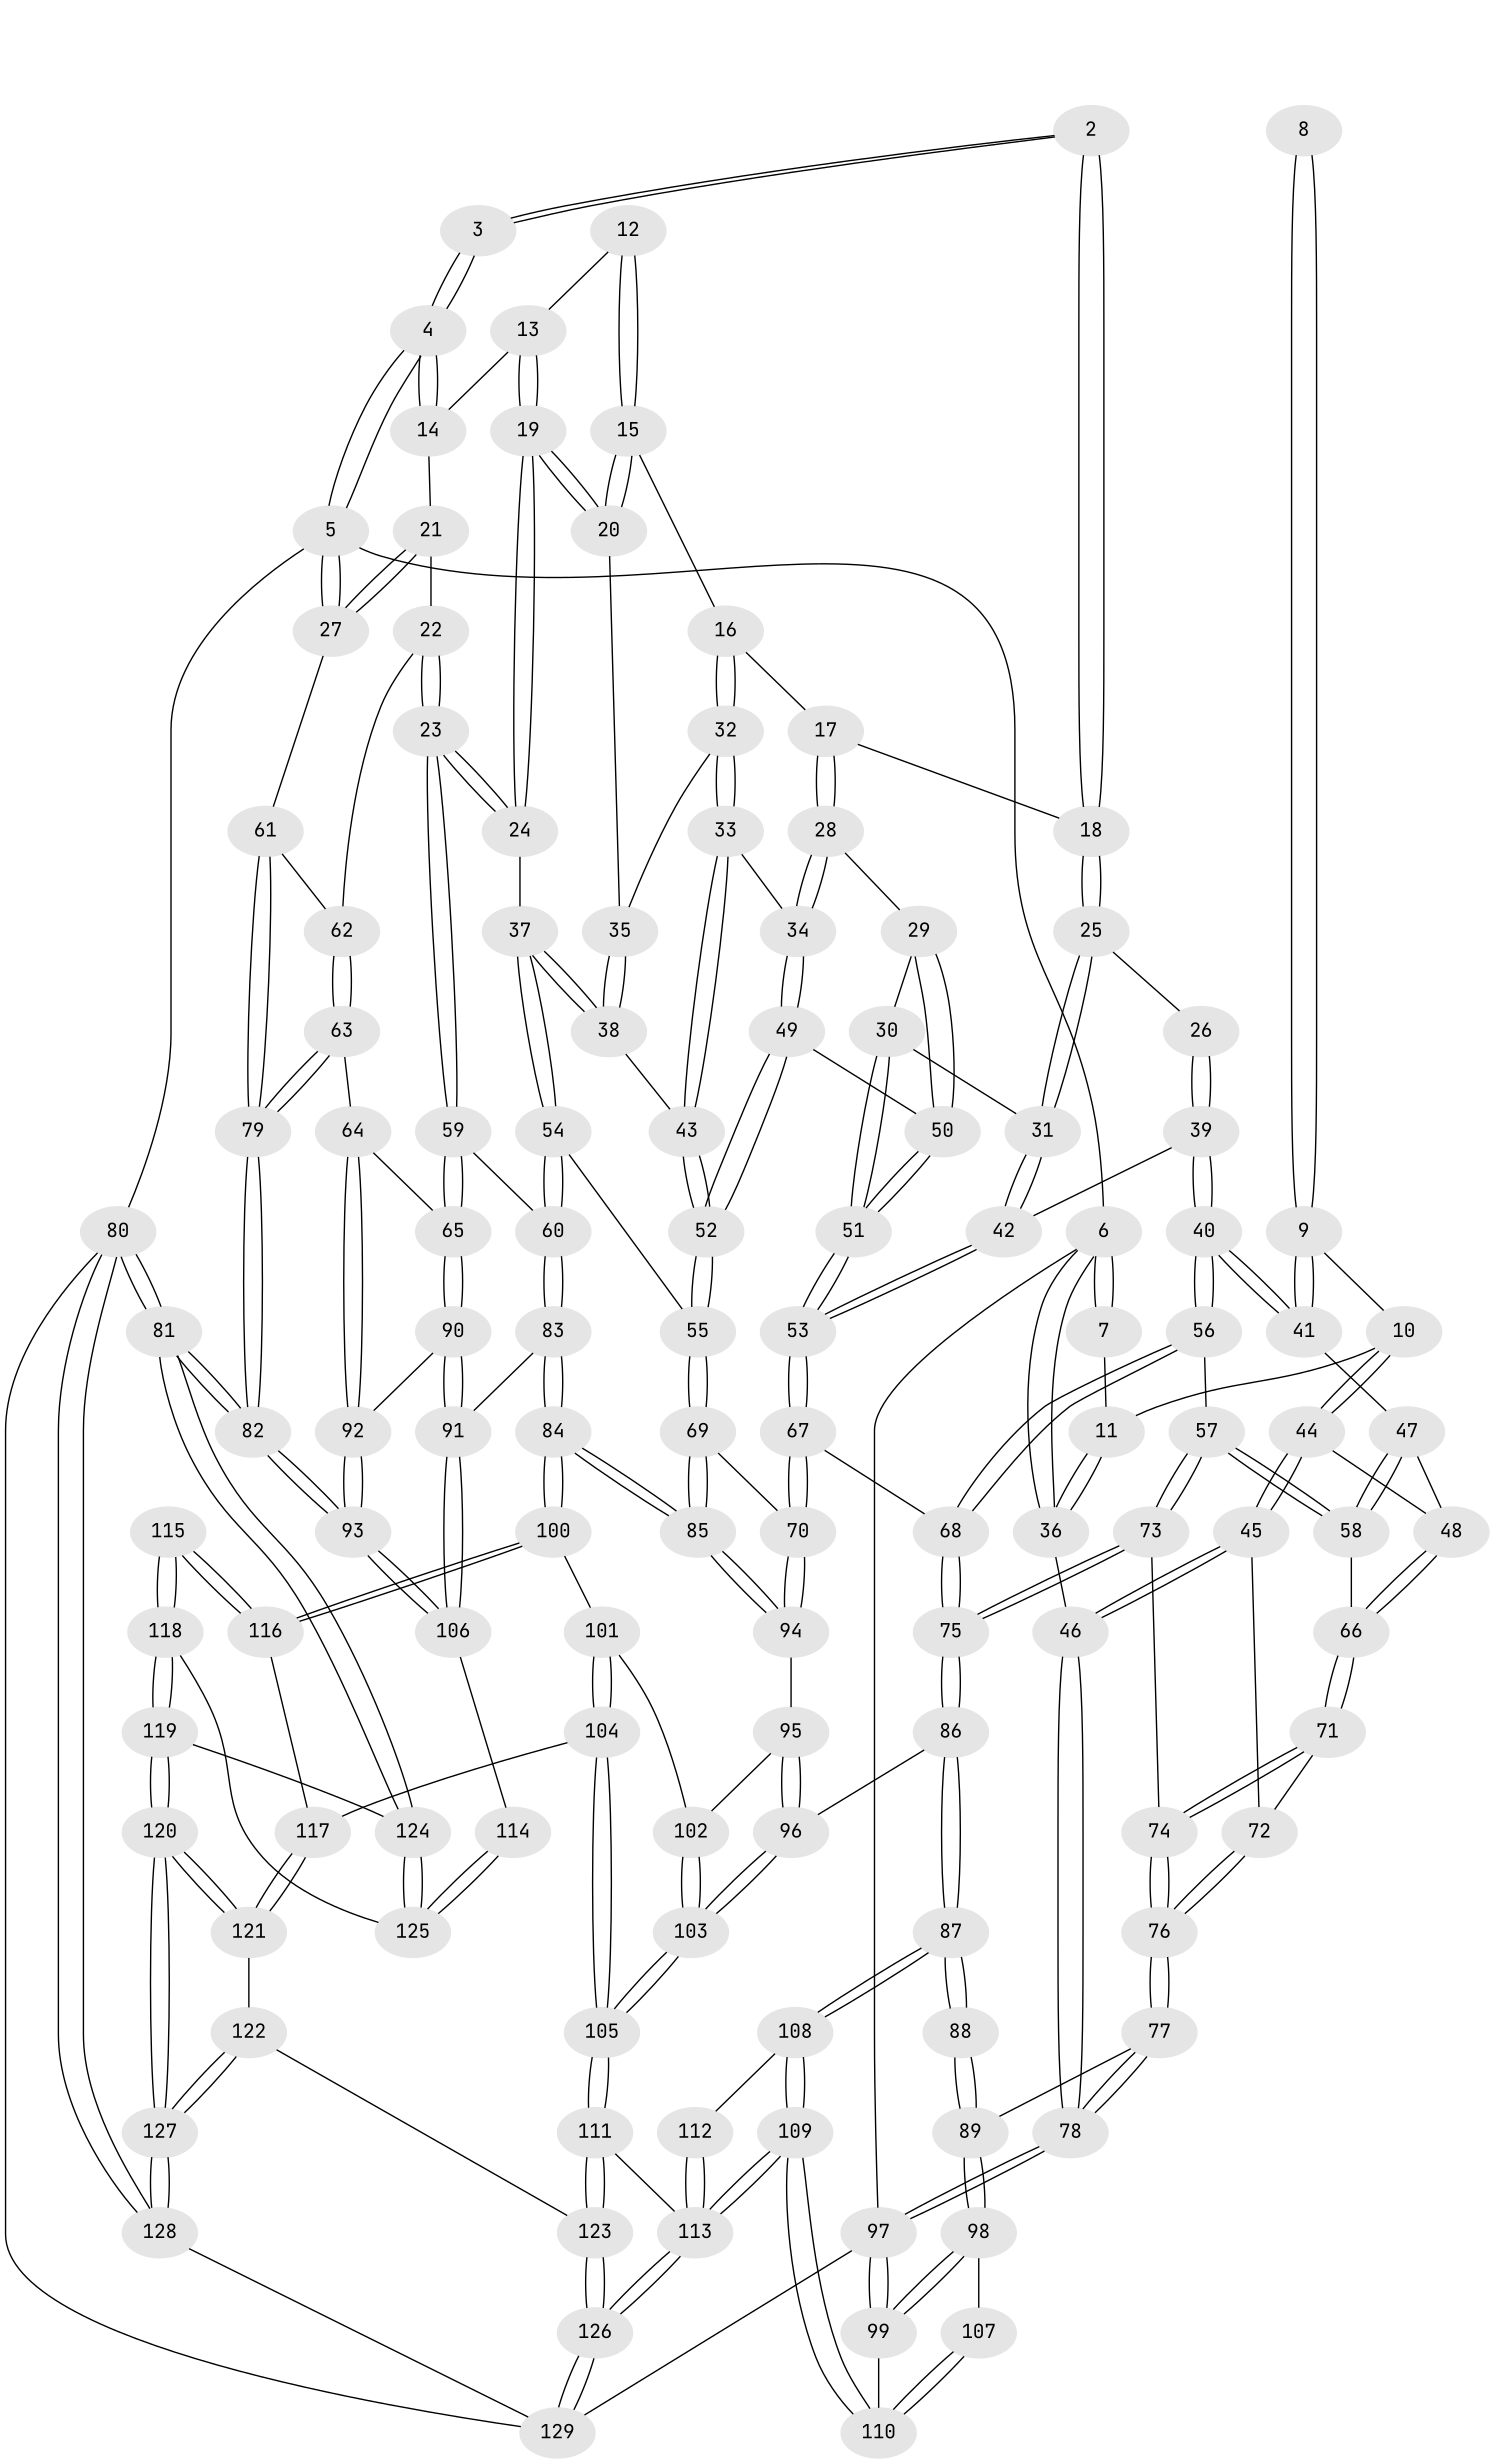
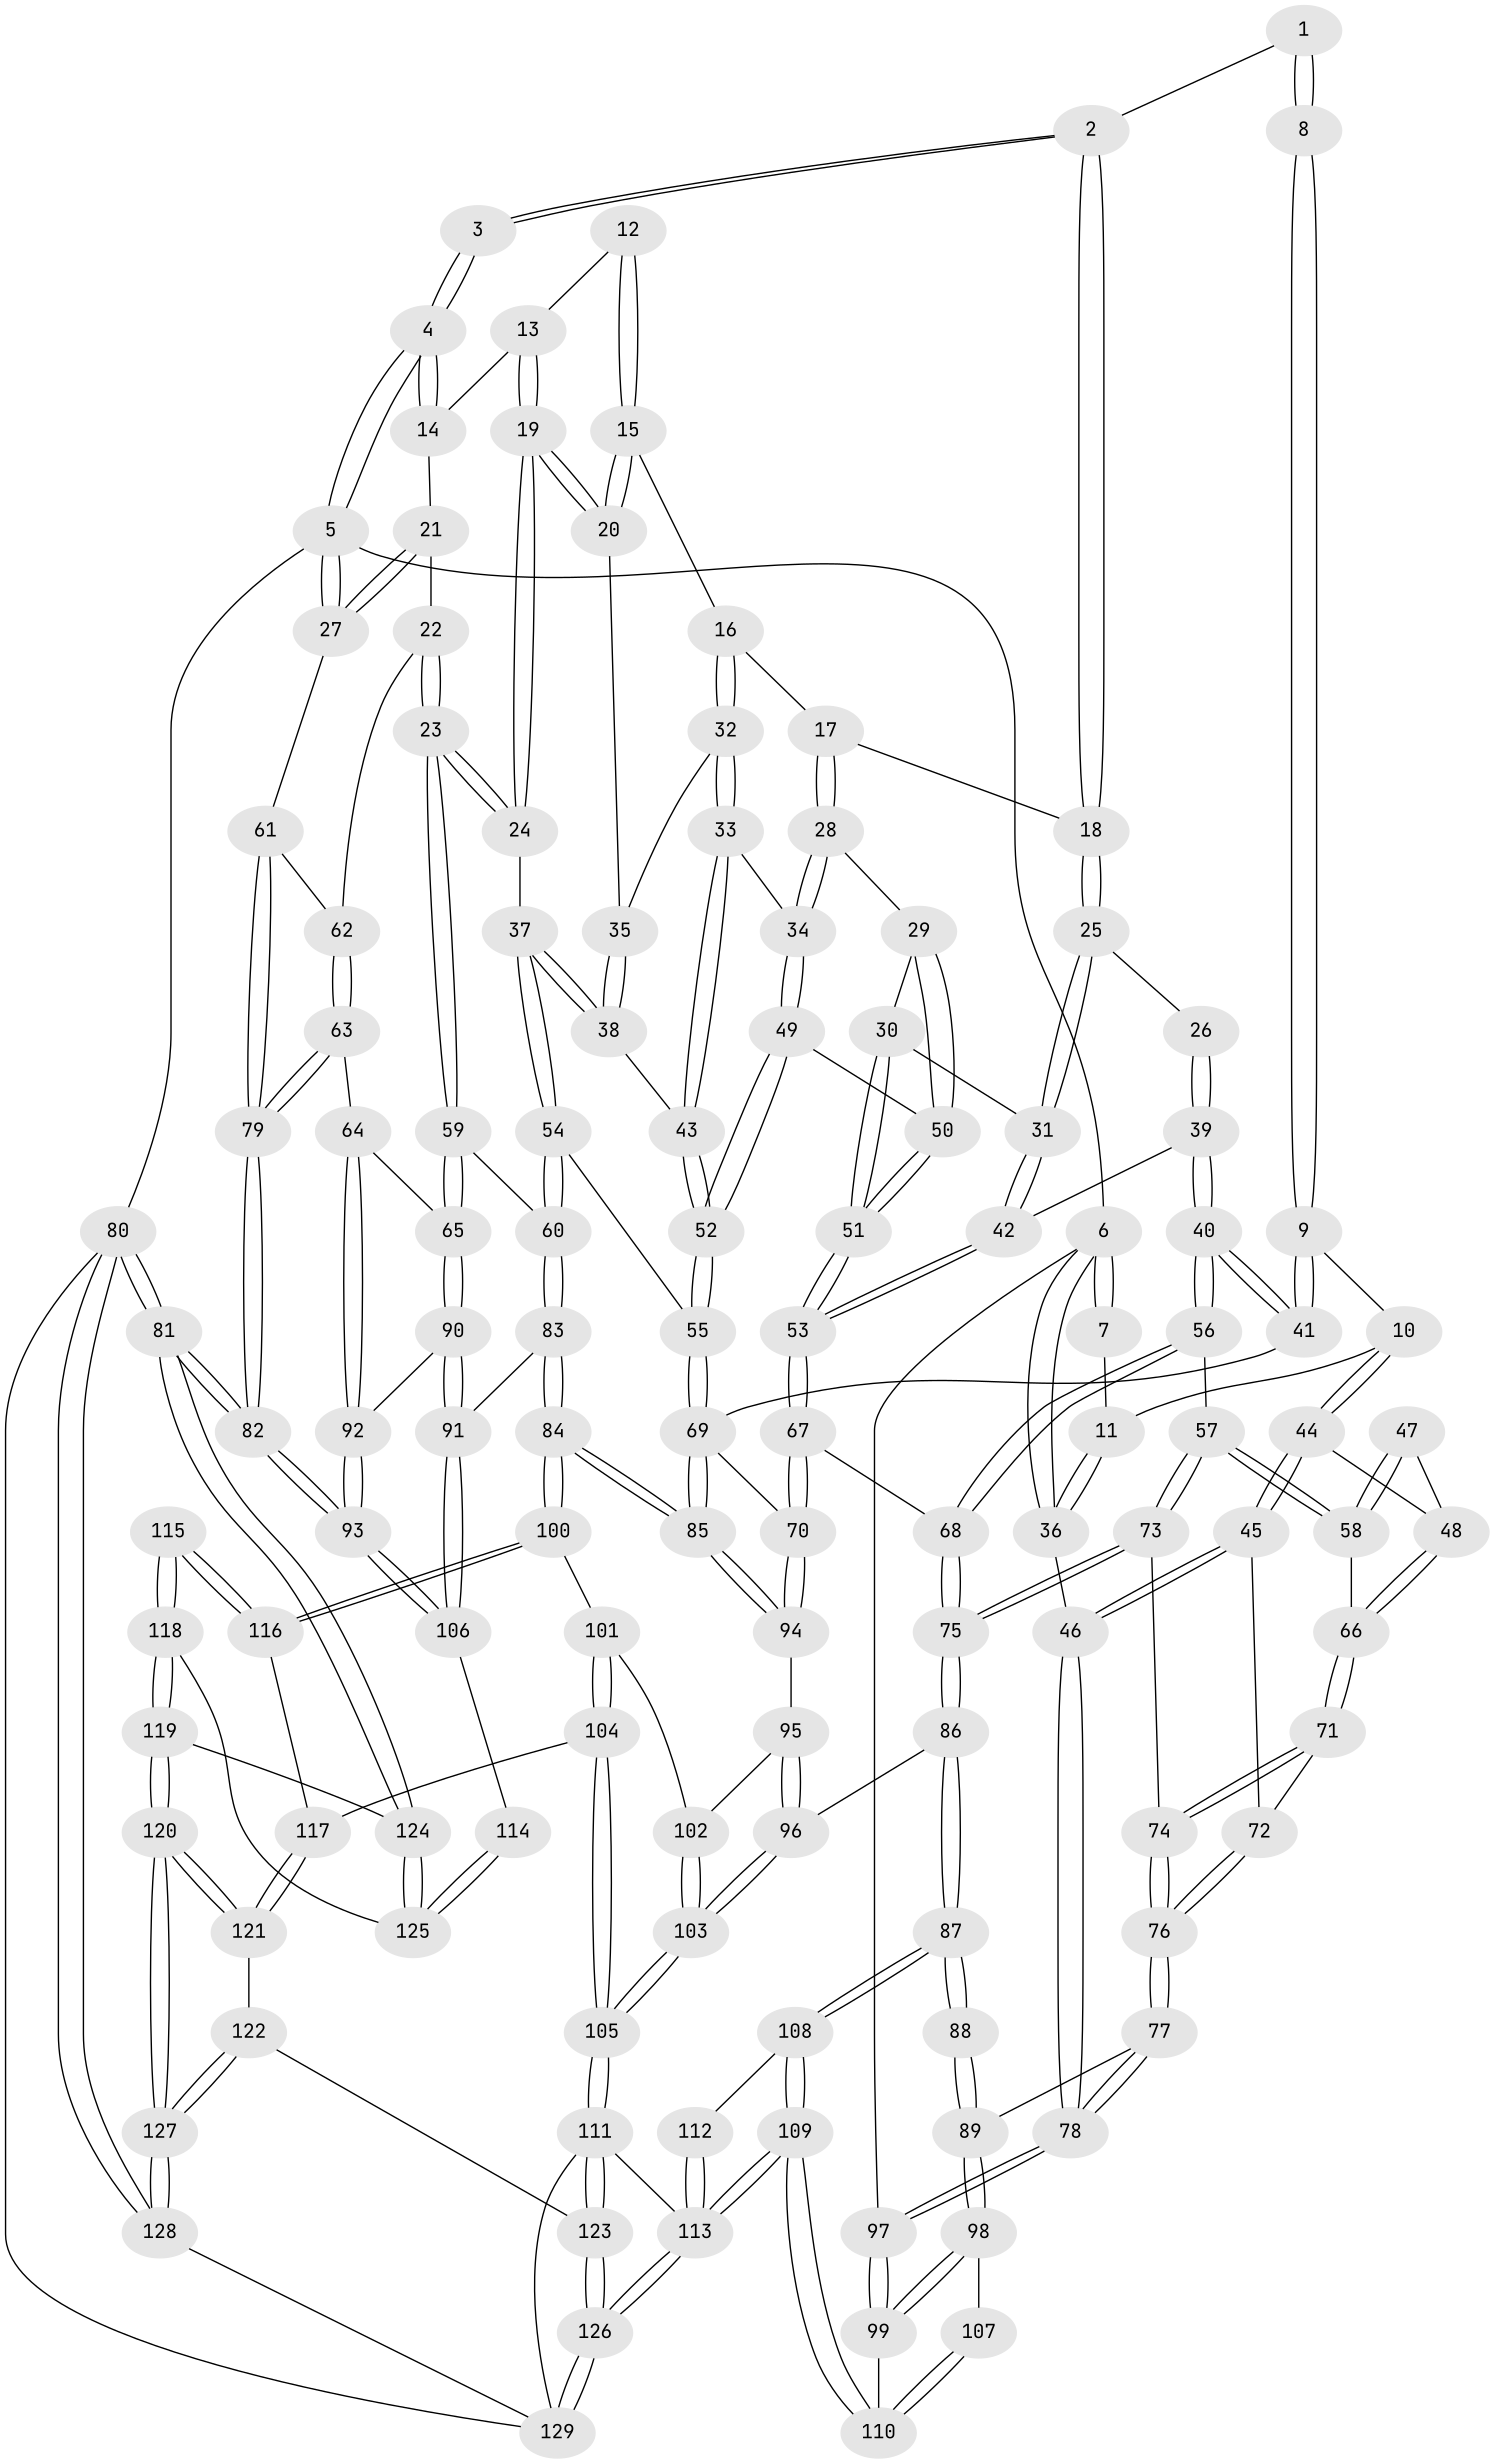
none -> (1304, 31)
(1343, 1370) -> (1001, 1382)
(718, 2333) -> (535, 2277)
